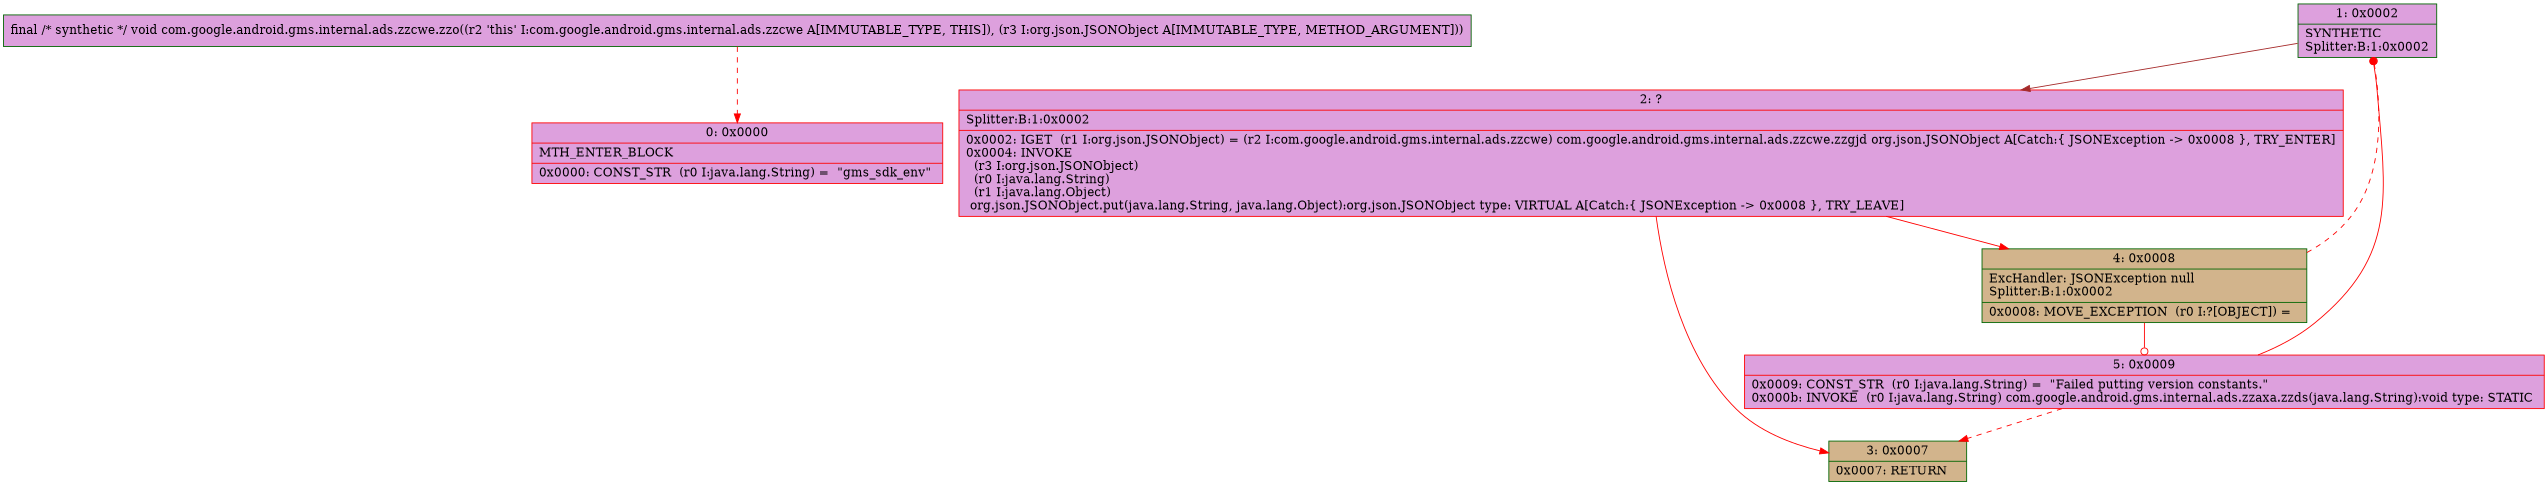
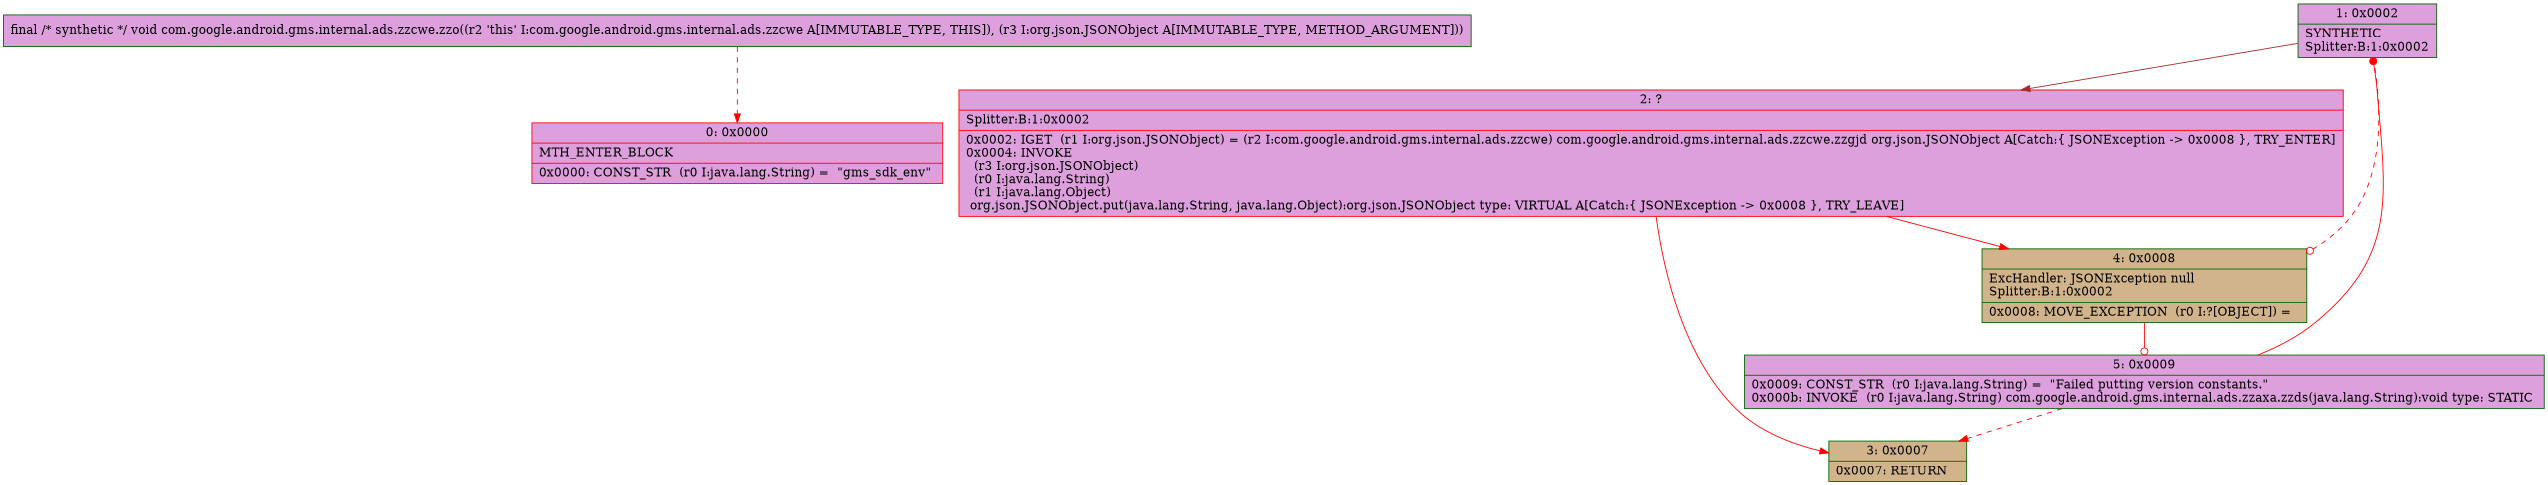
(2372, 171) -> (2374, 164)
(2144, 382) -> (2144, 382)
